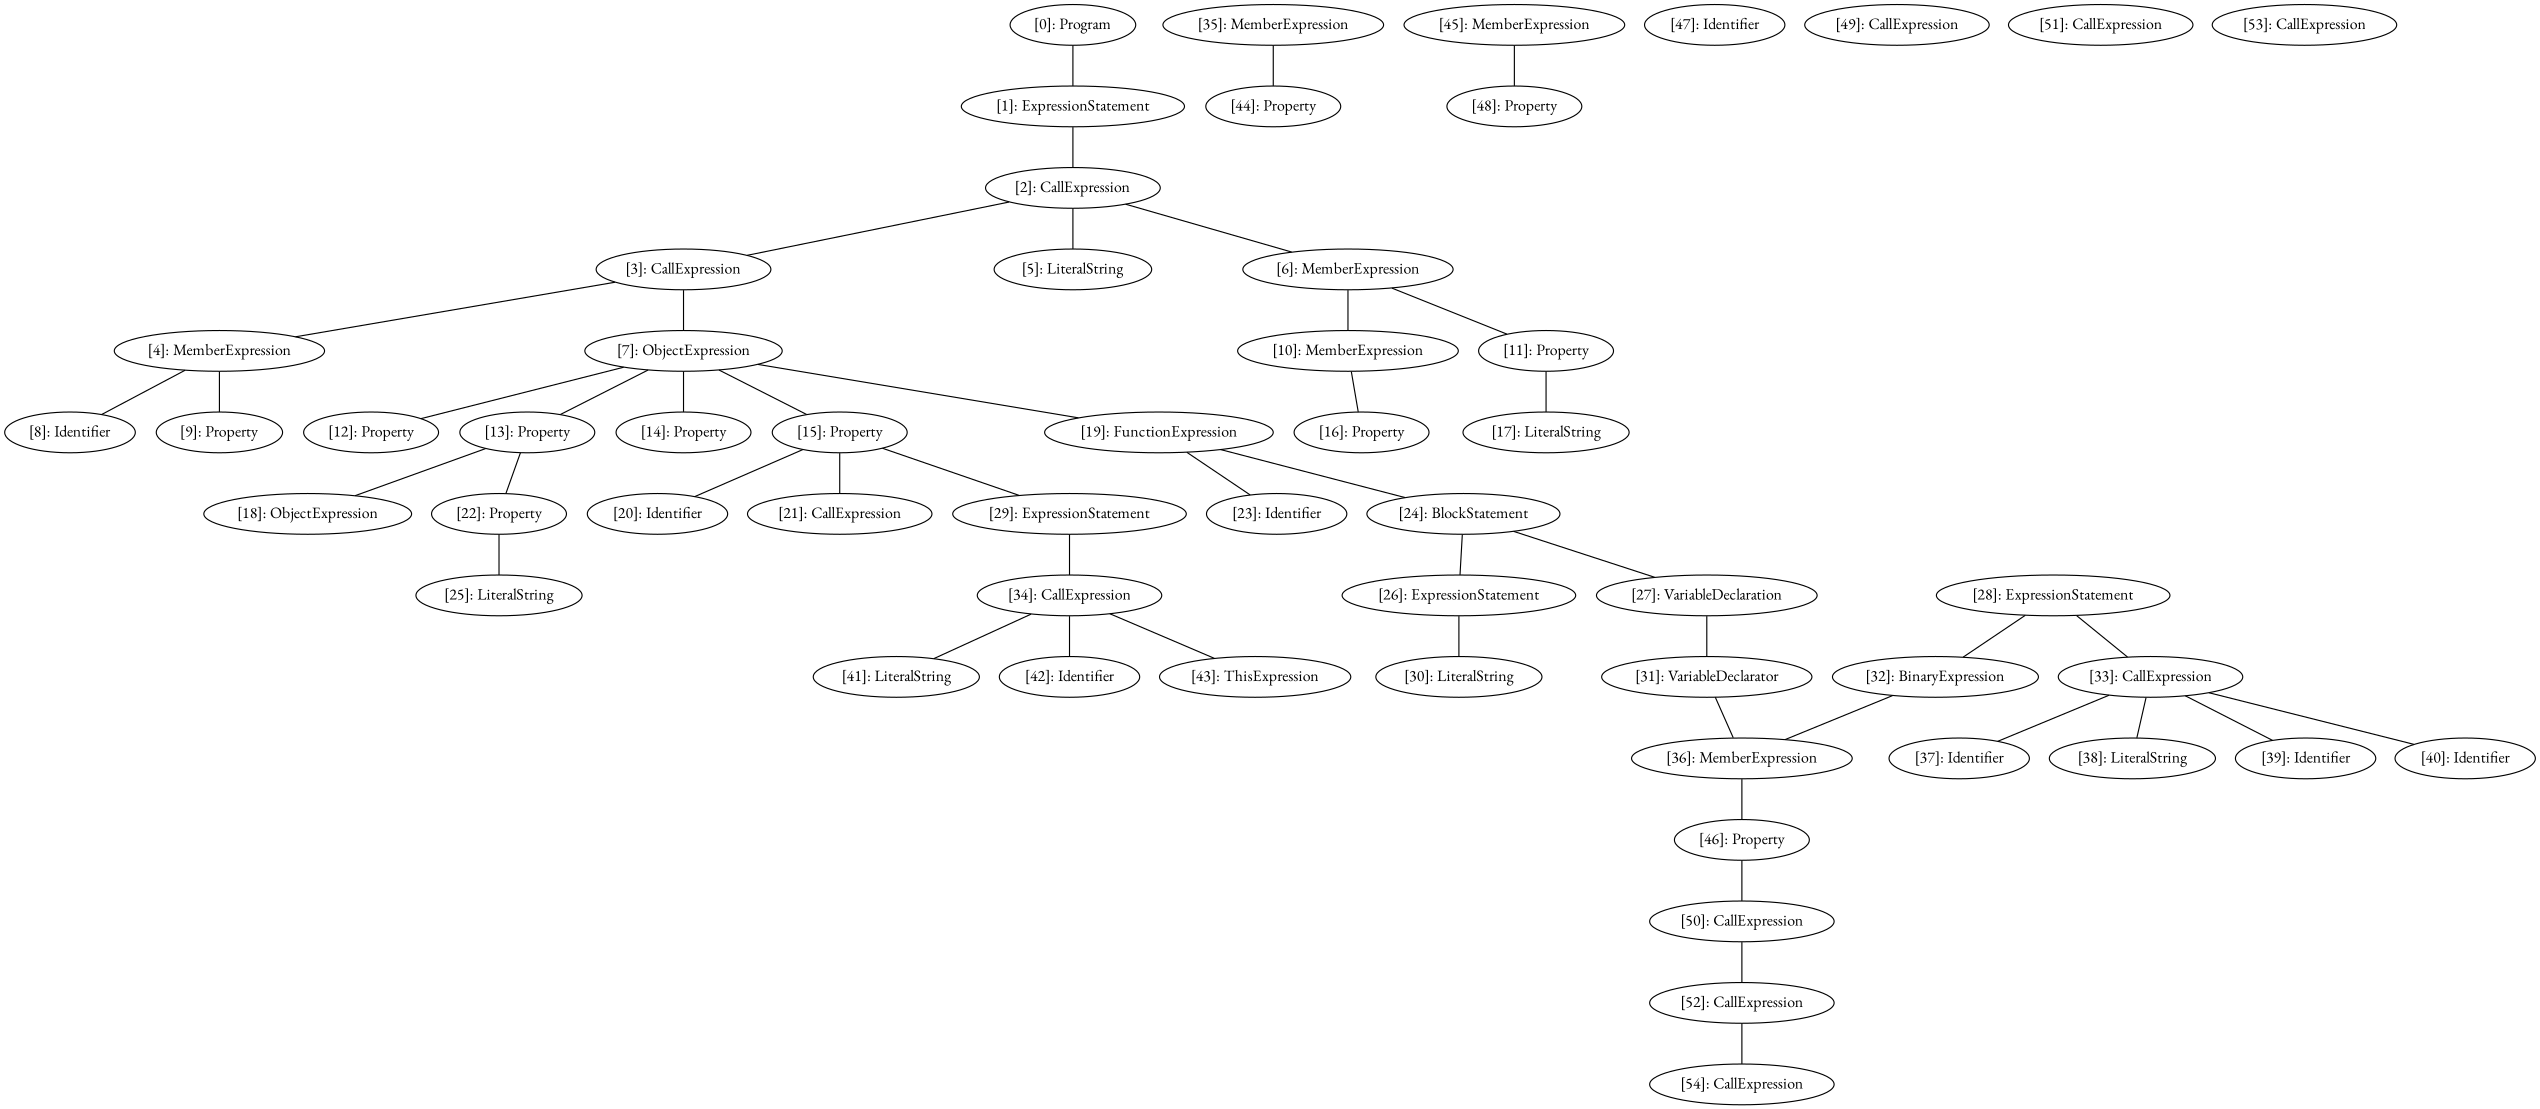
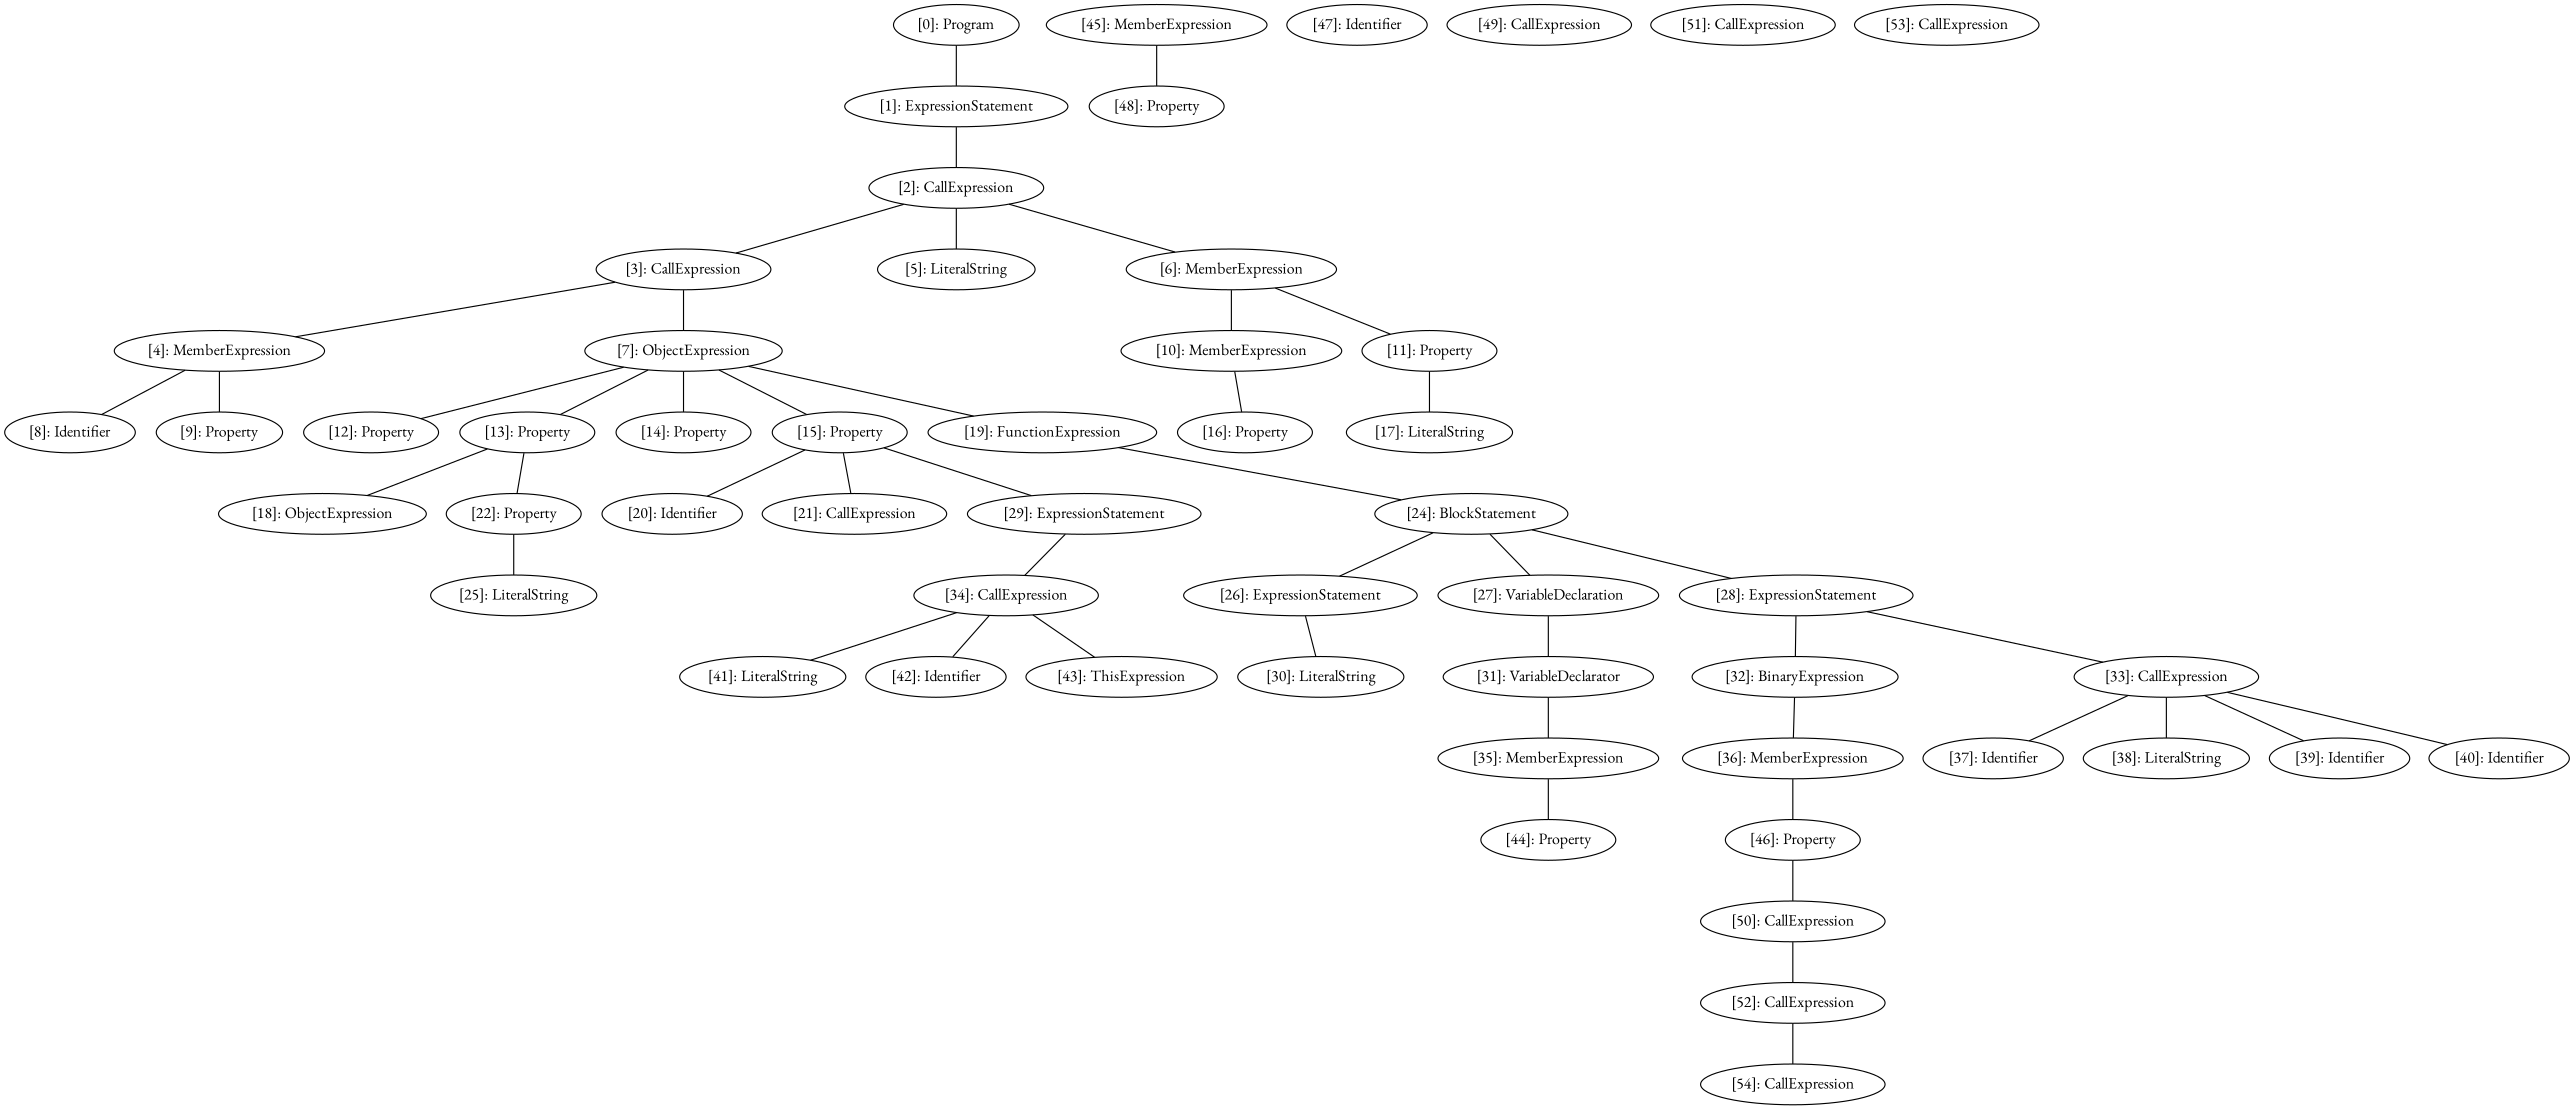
(1277, 514) -> none
none -> (1632, 554)
(1724, 717) -> (1548, 718)
